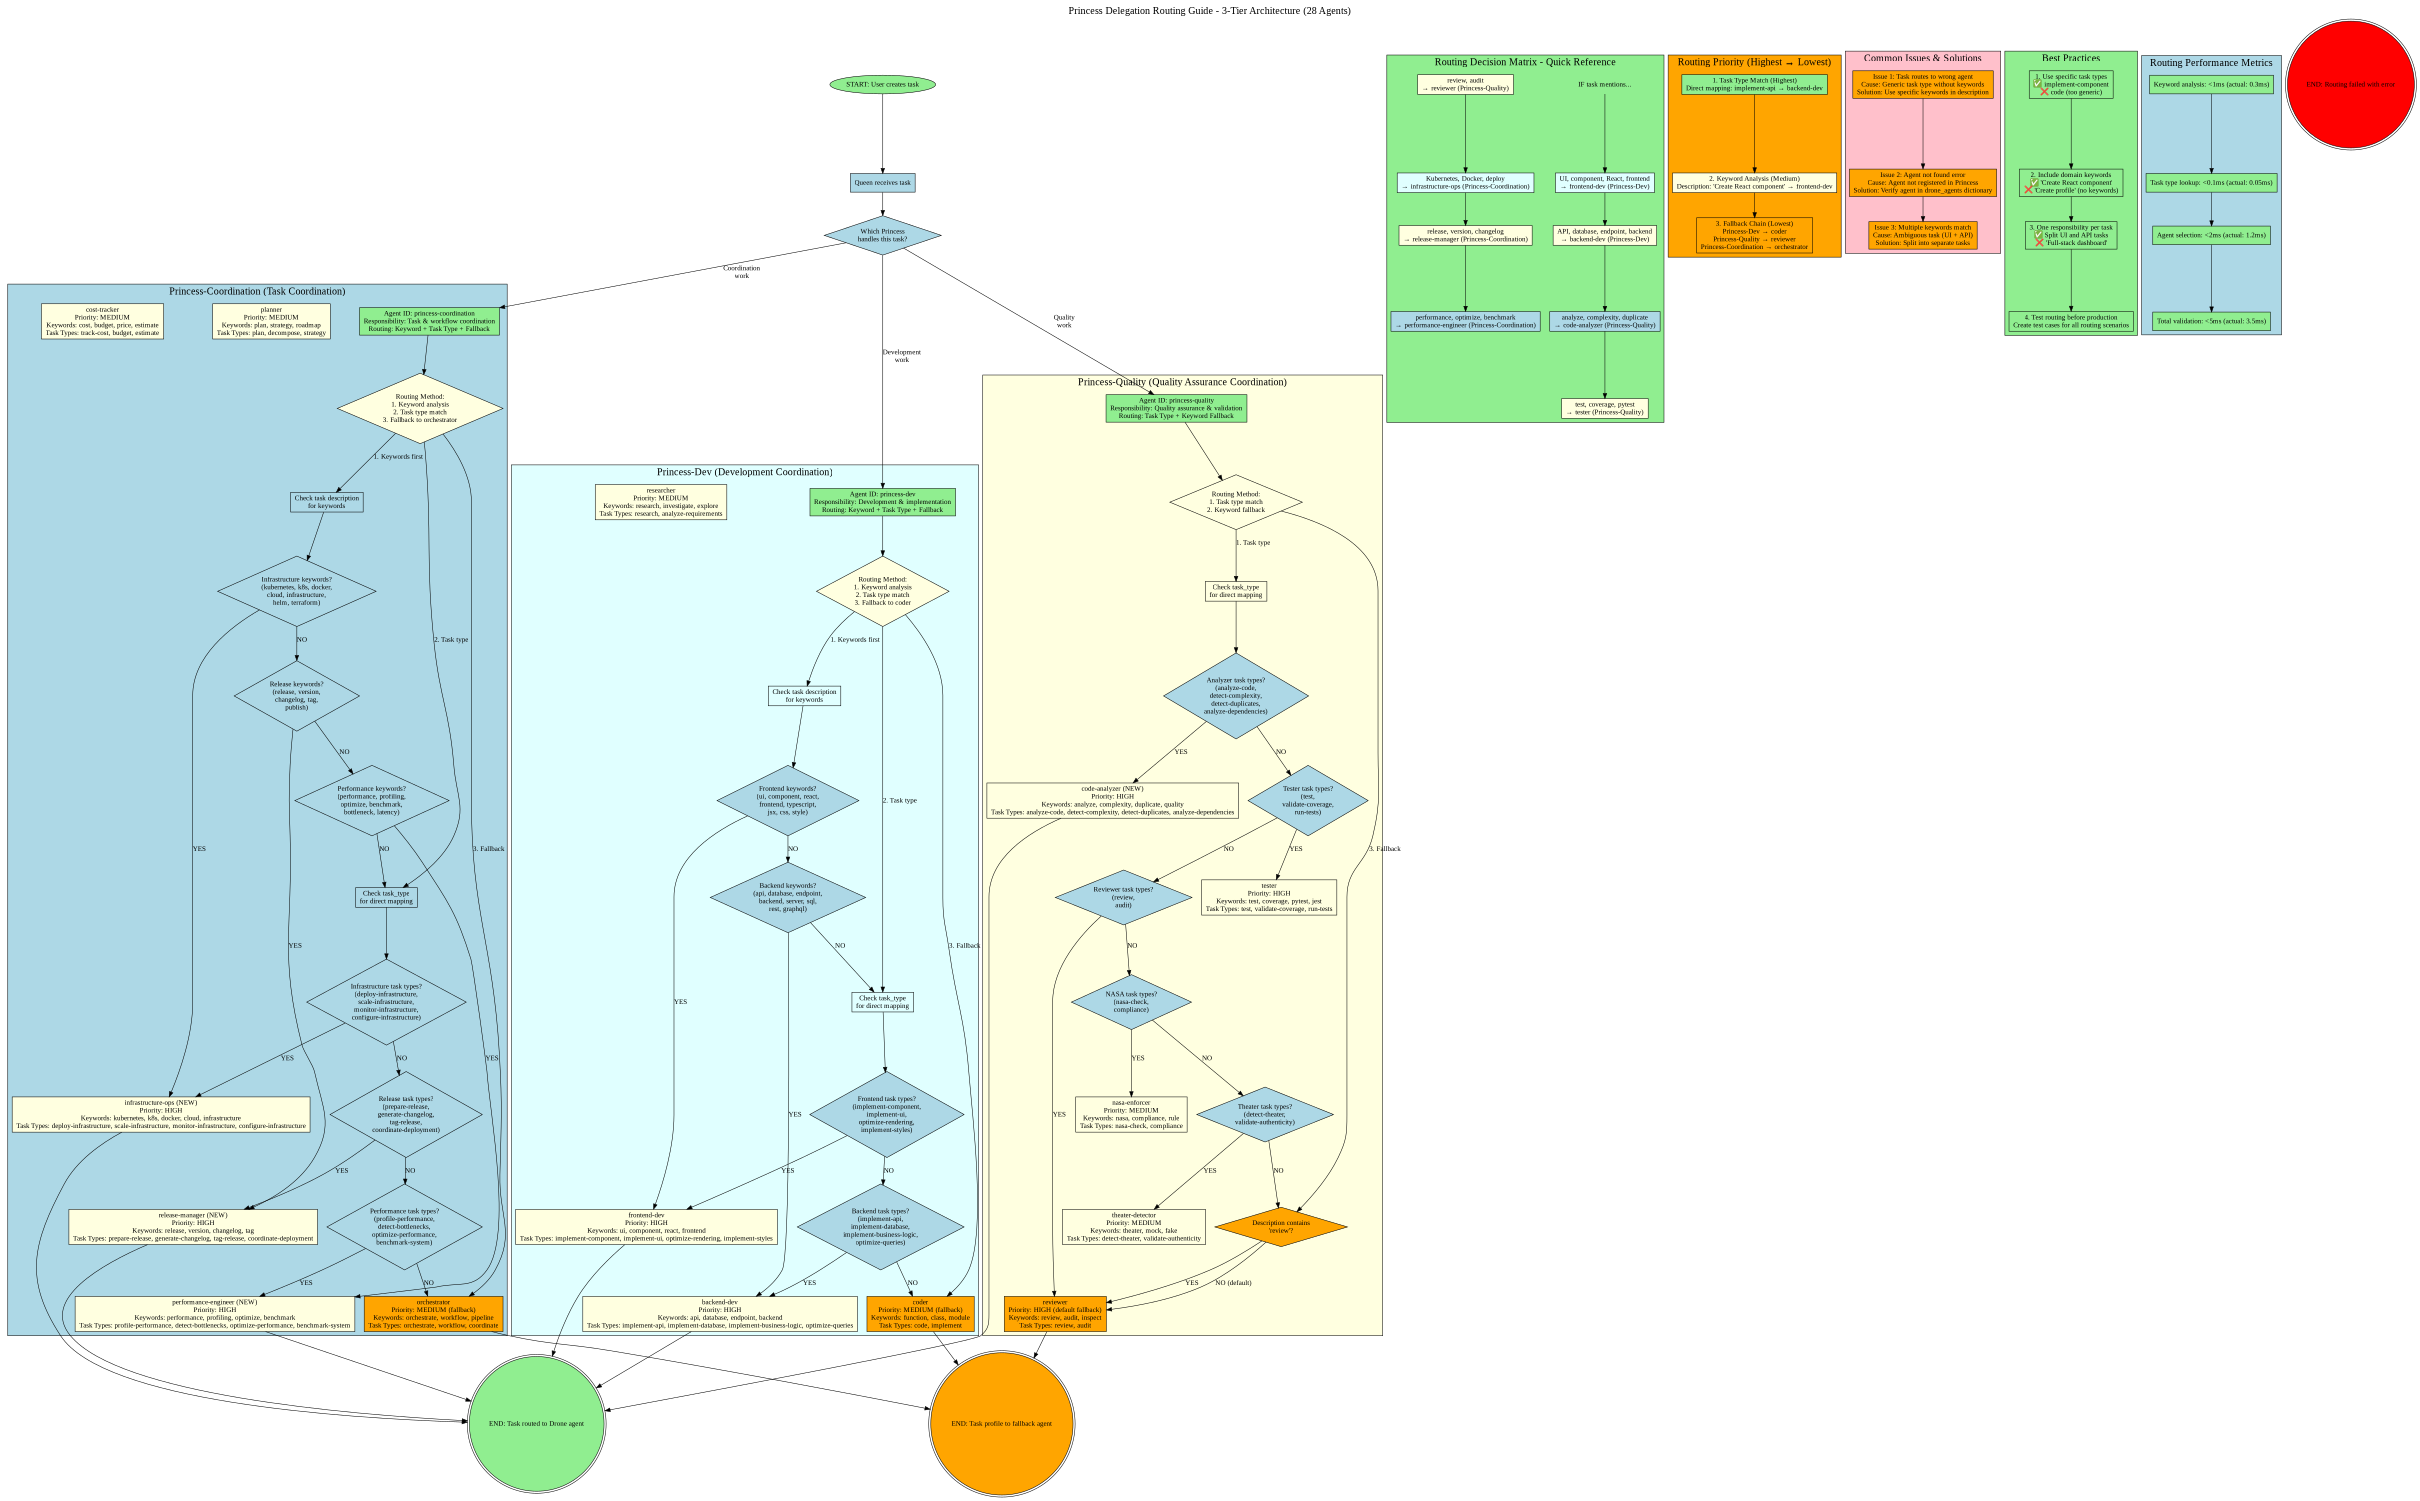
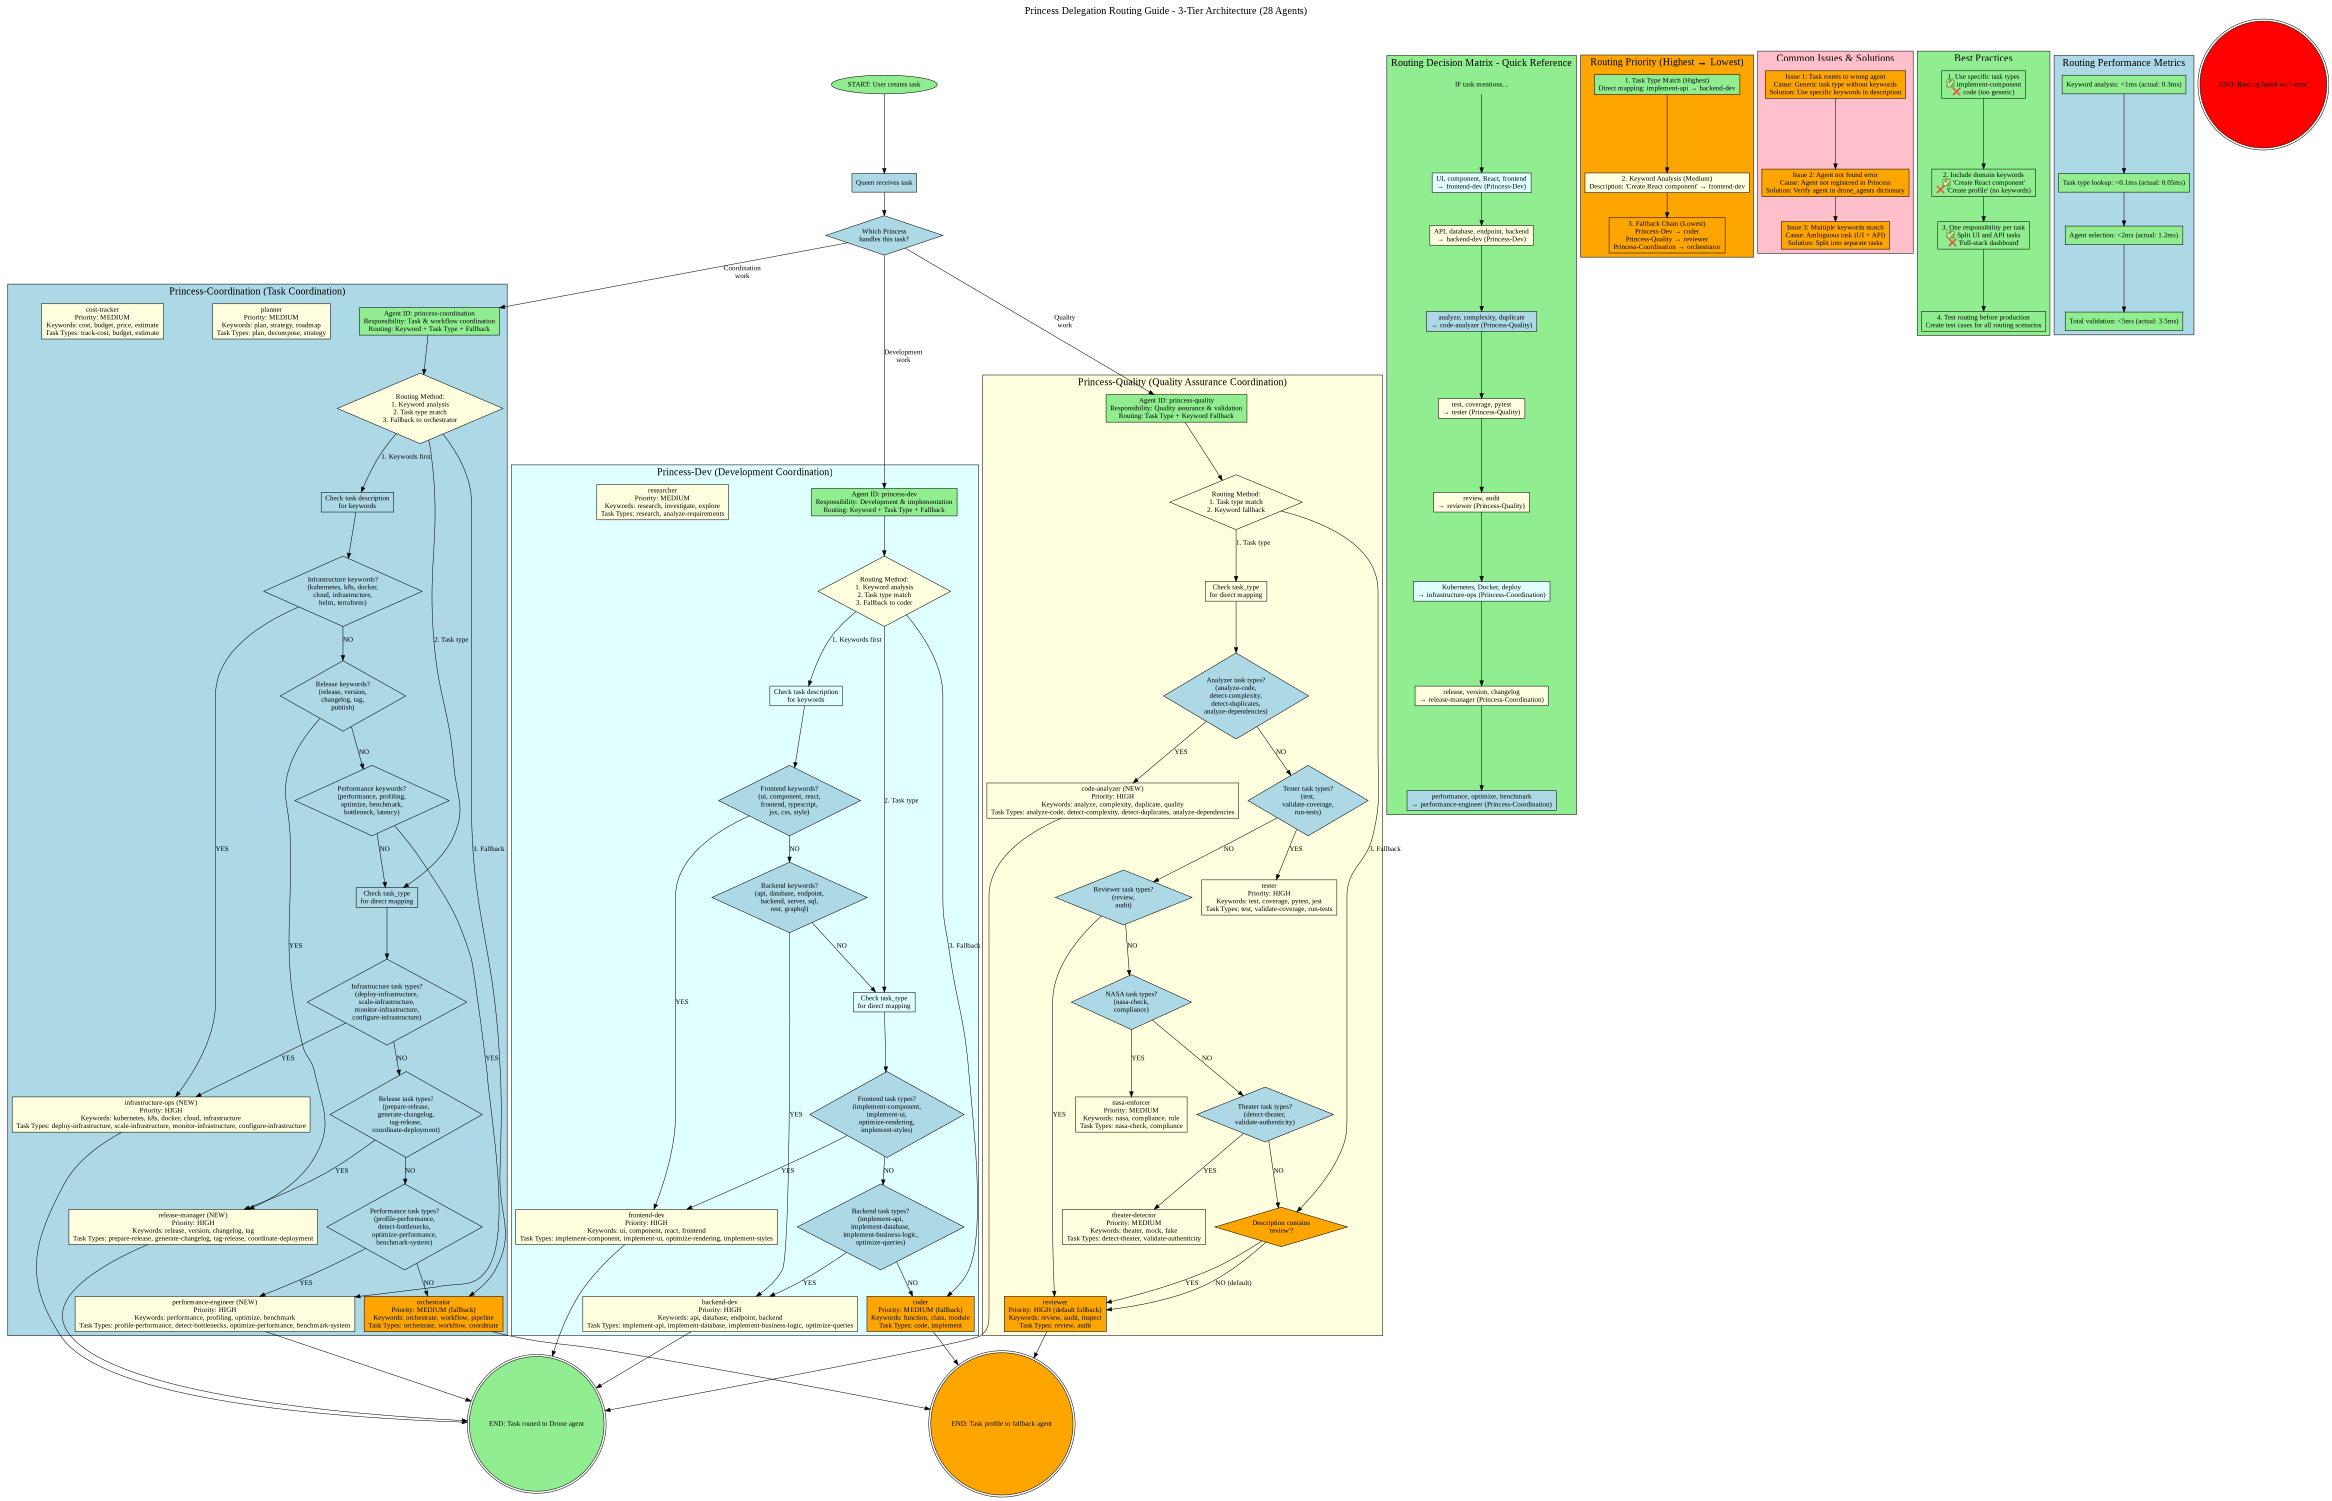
none -> (1482, 453)
